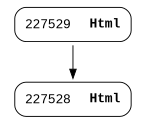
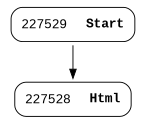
(105, 24) -> (105, 24)
